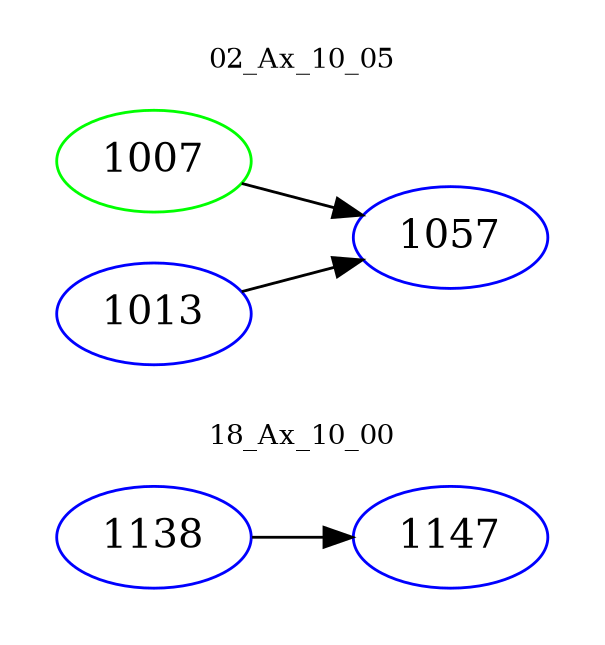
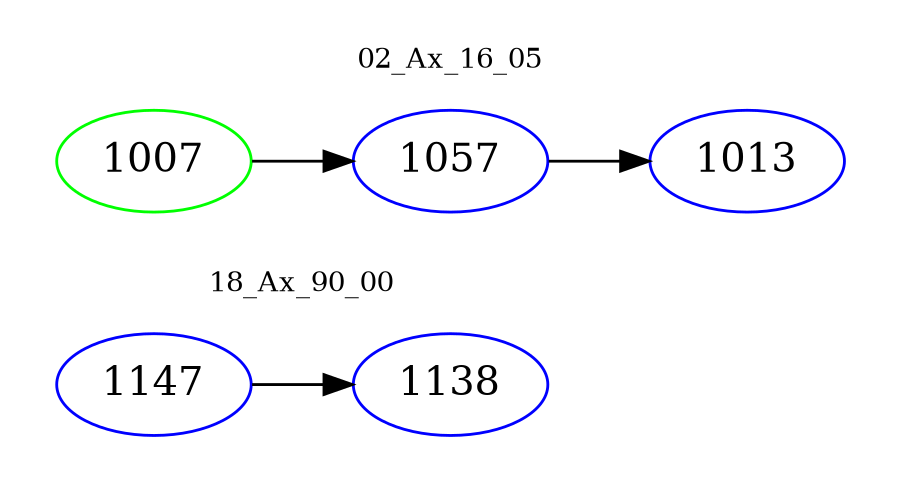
(302, 61) -> (451, 61)
(288, 279) -> (584, 161)
(302, 437) -> (302, 284)
(288, 537) -> (288, 385)
